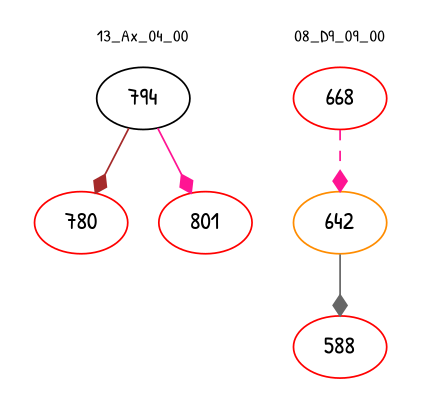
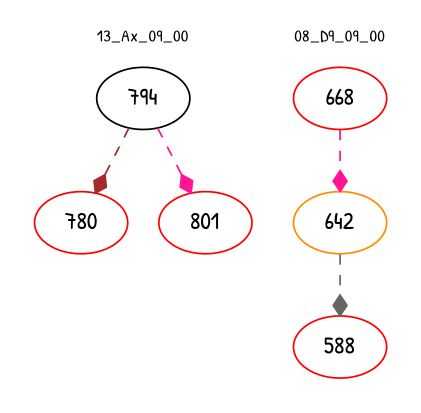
(143, 37) -> (143, 37)
(117, 151) -> (117, 151)
(170, 151) -> (170, 151)
(340, 275) -> (340, 275)
